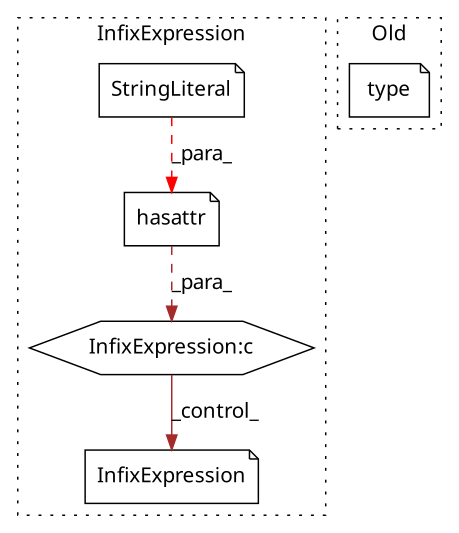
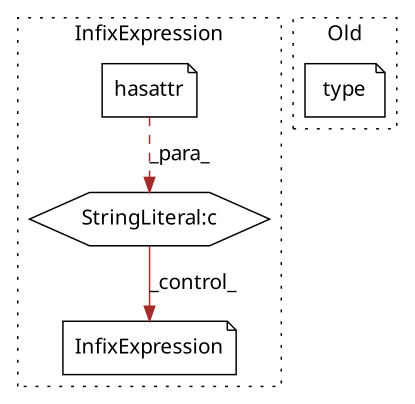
(172, 90) -> none
(172, 348) -> (150, 219)
